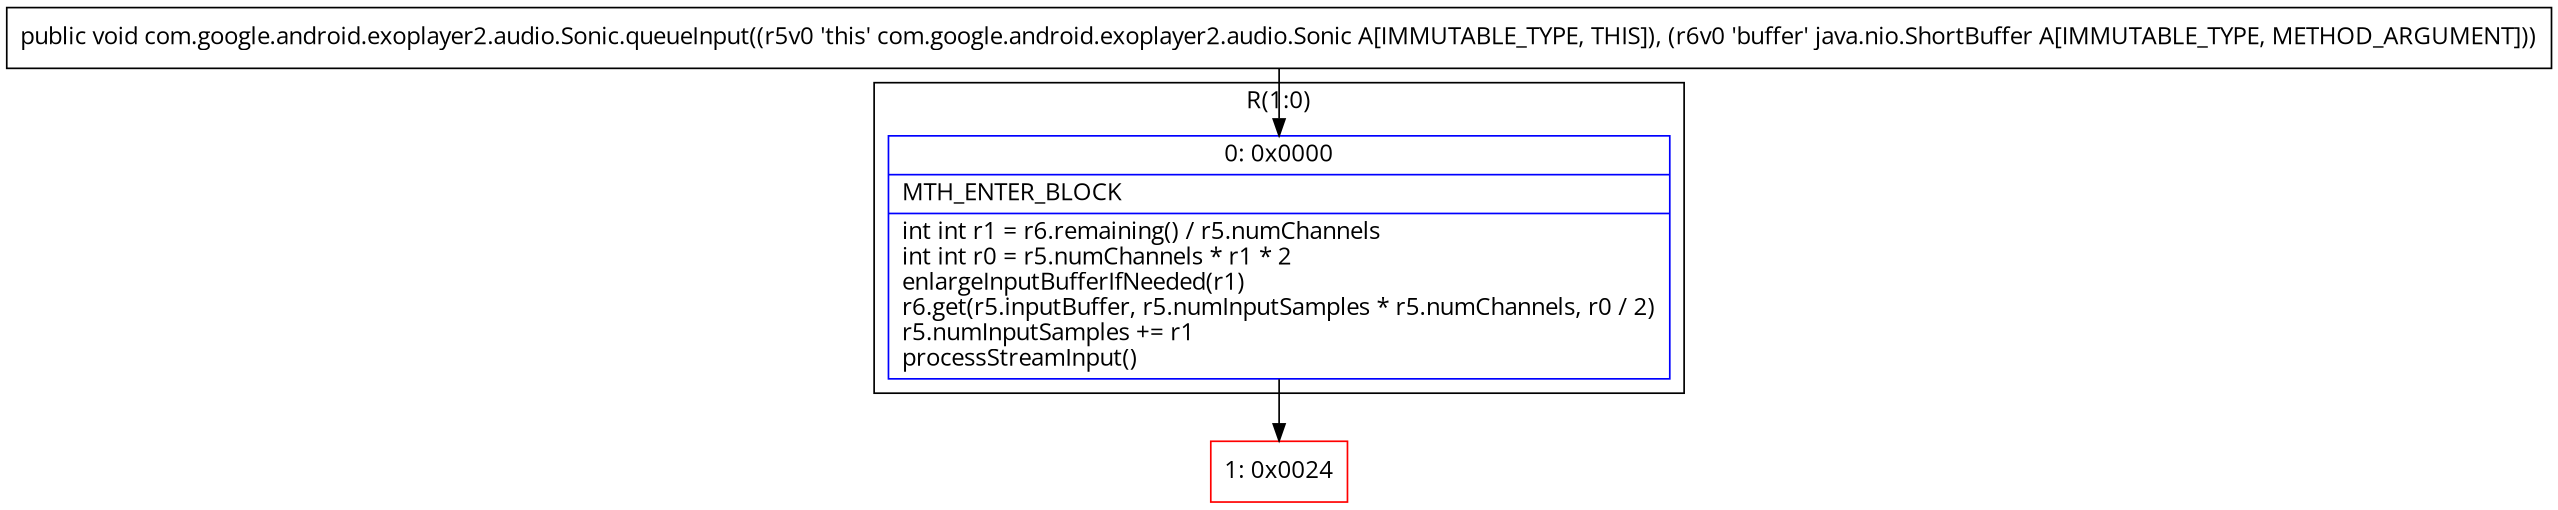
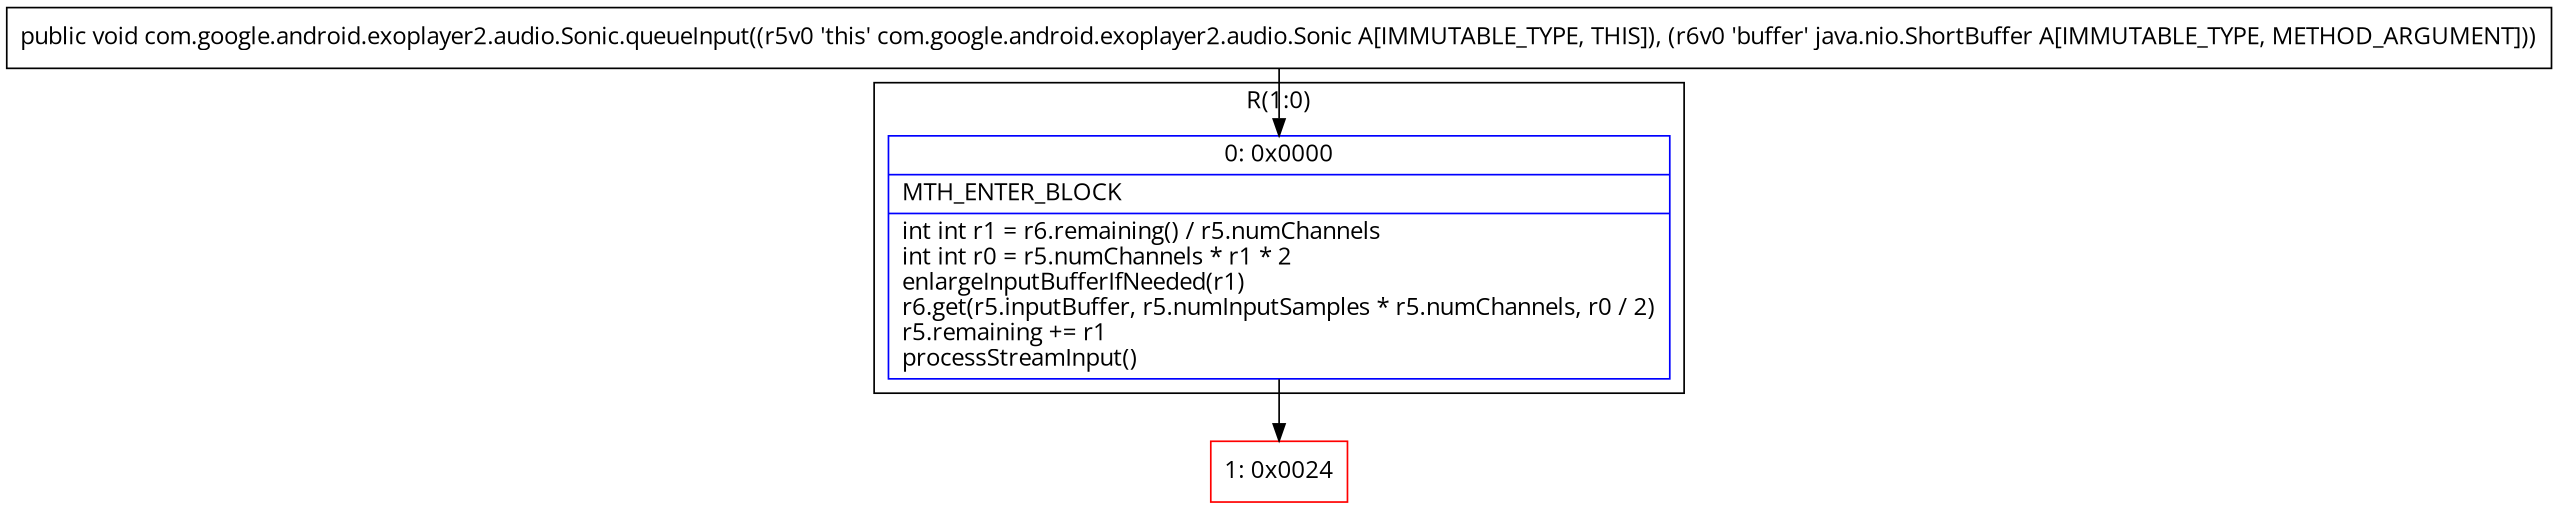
(1049, 333) -> (1005, 333)
